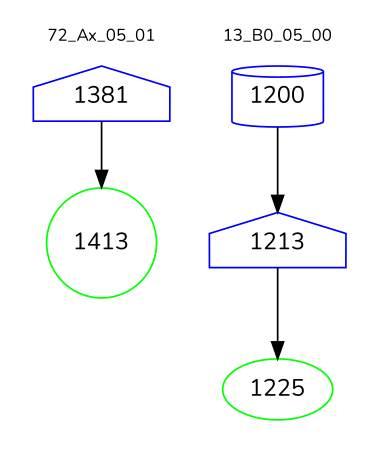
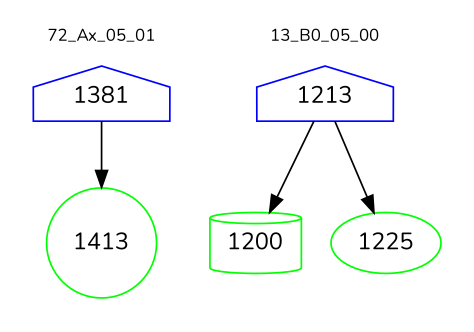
(278, 97) -> (256, 243)
(278, 161) -> (296, 159)
